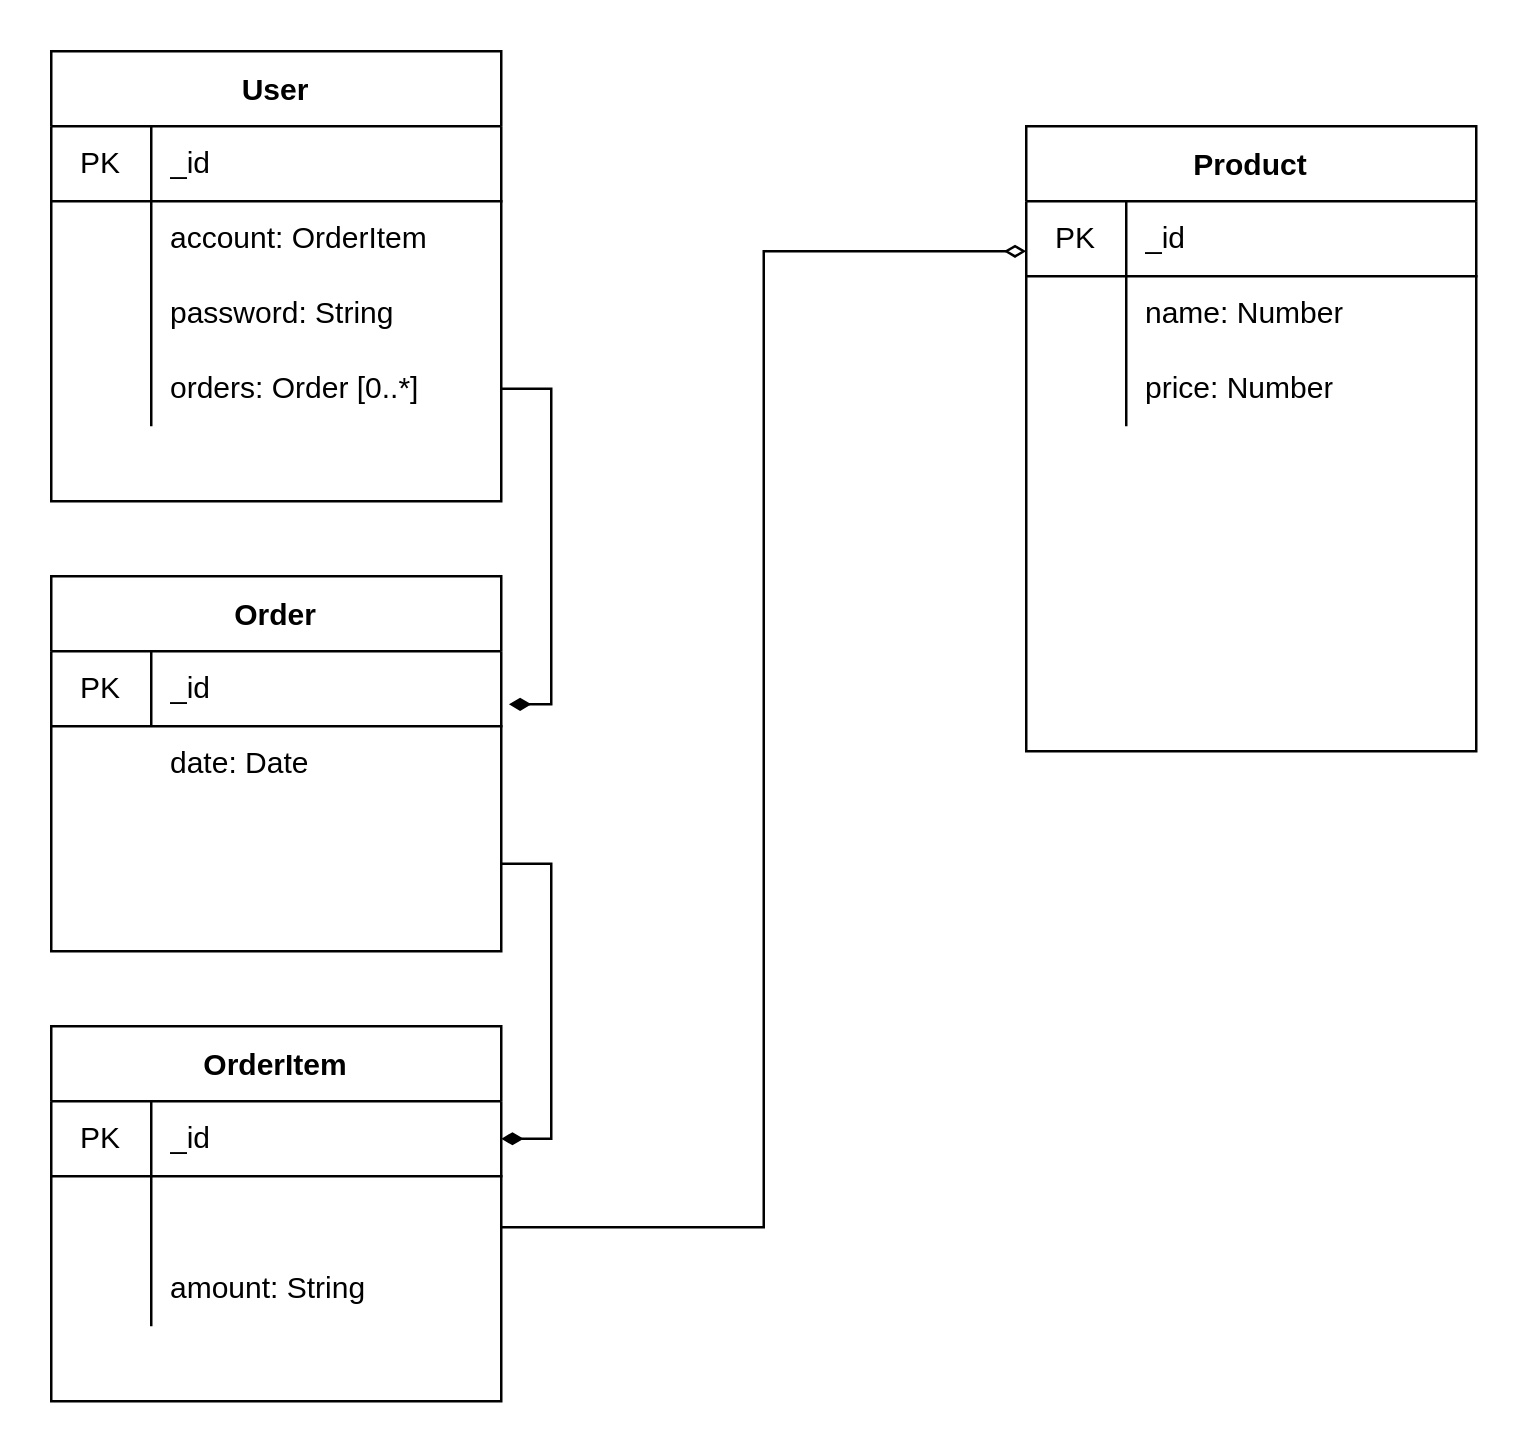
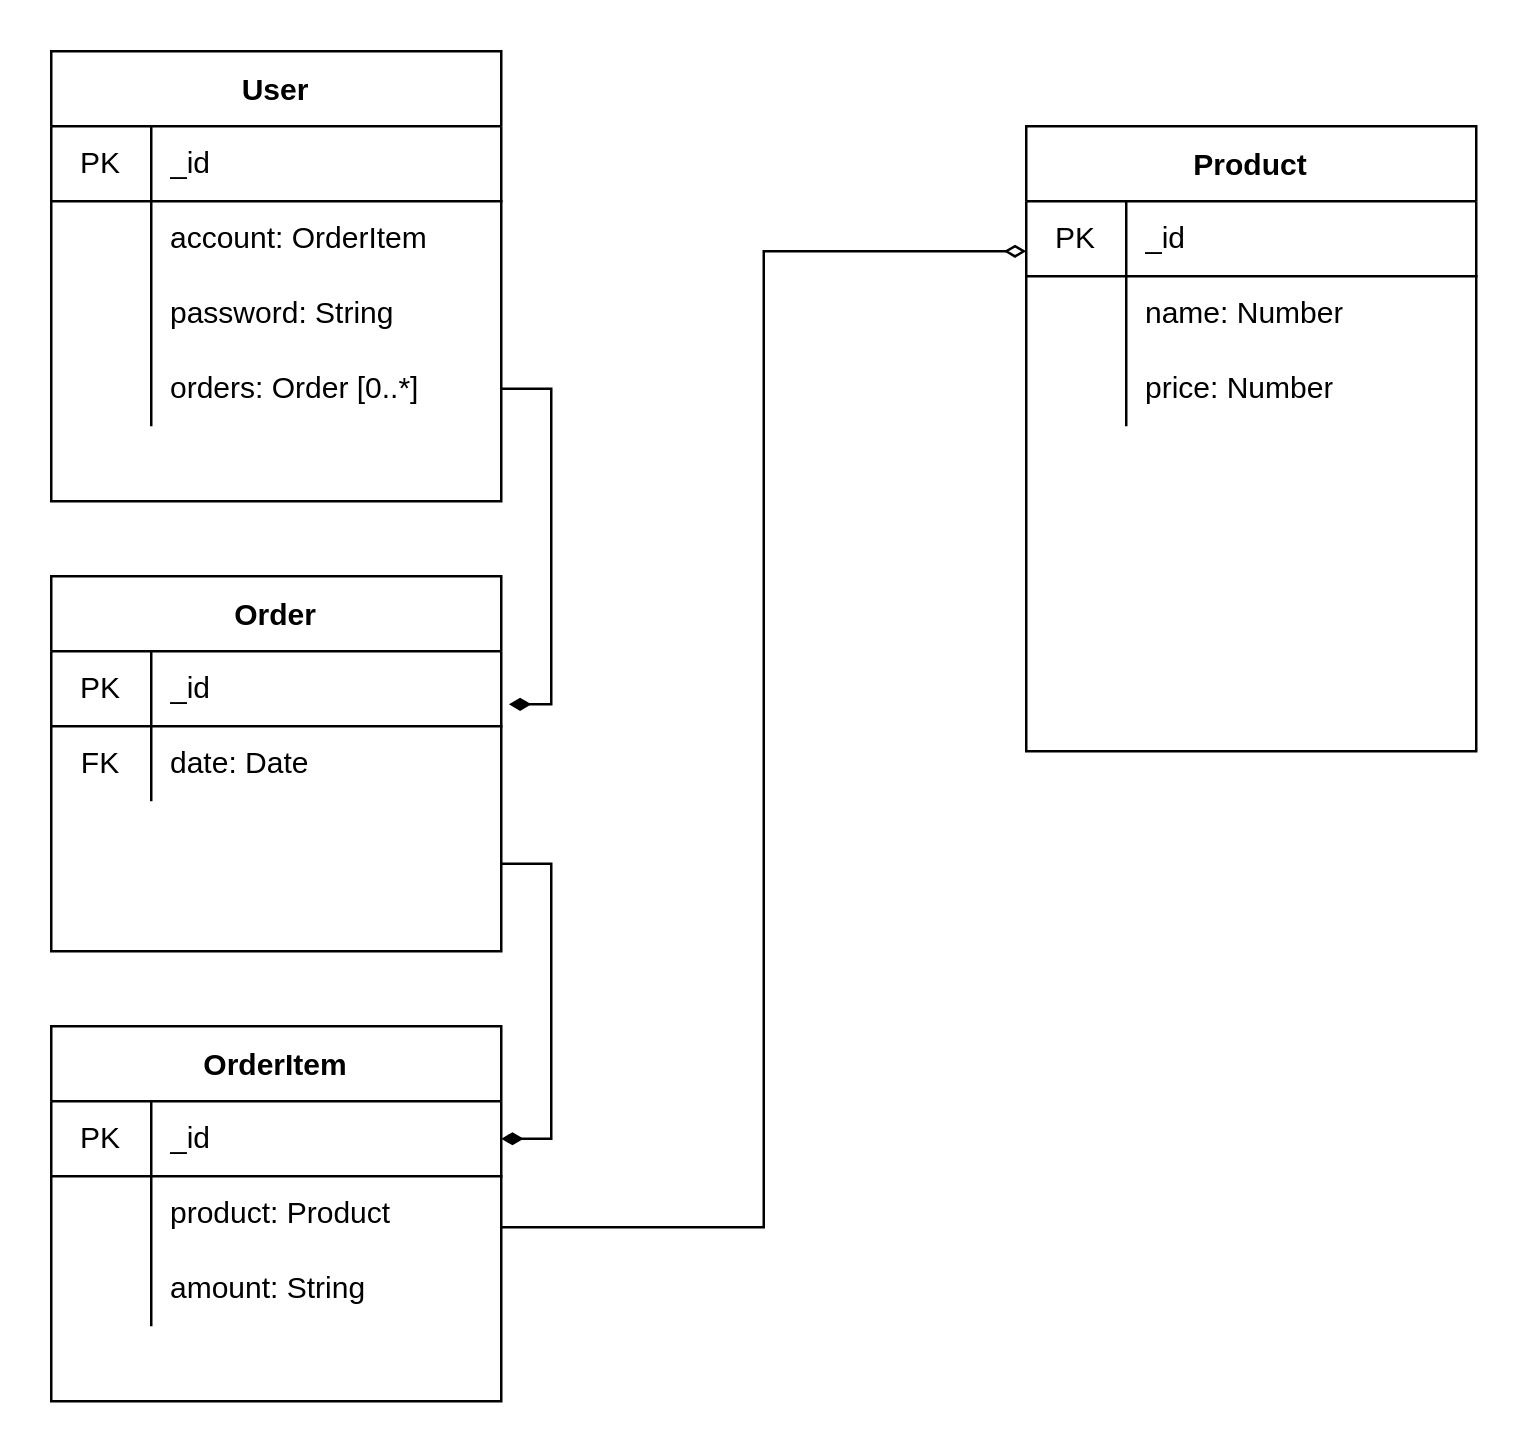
none -> (101, 764)
none -> (326, 1214)
